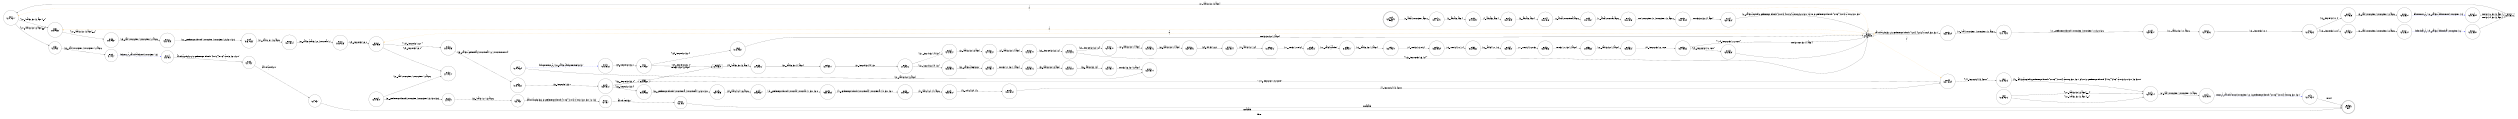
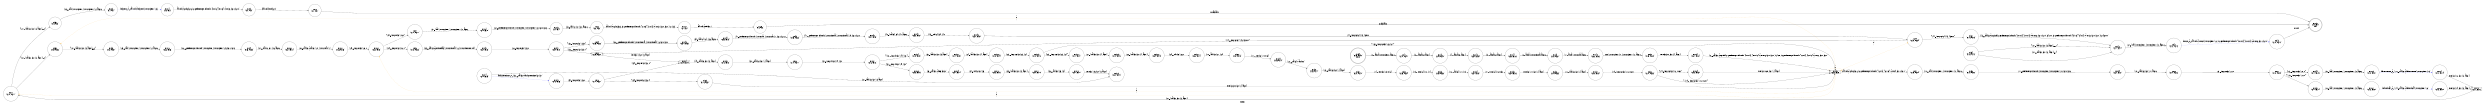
(1009, 68) -> (977, 71)
(412, 87) -> (449, 31)
